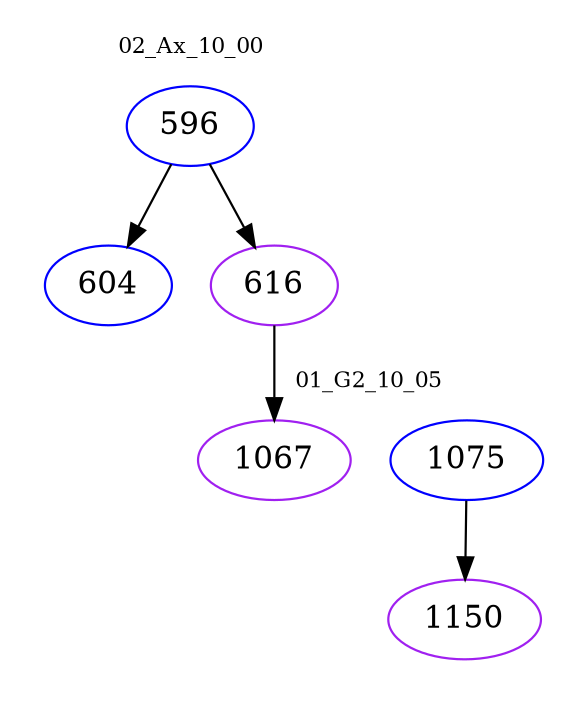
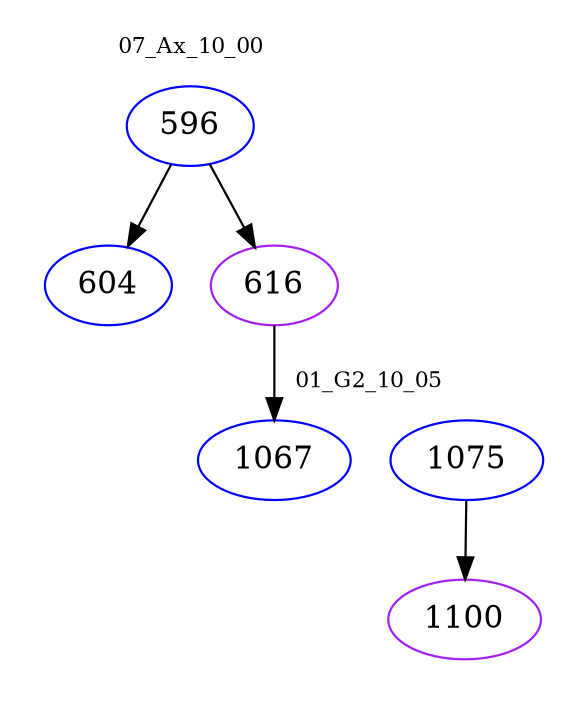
(191, 48) -> (191, 48)
(274, 460) -> (274, 460)
(465, 620) -> (465, 620)
